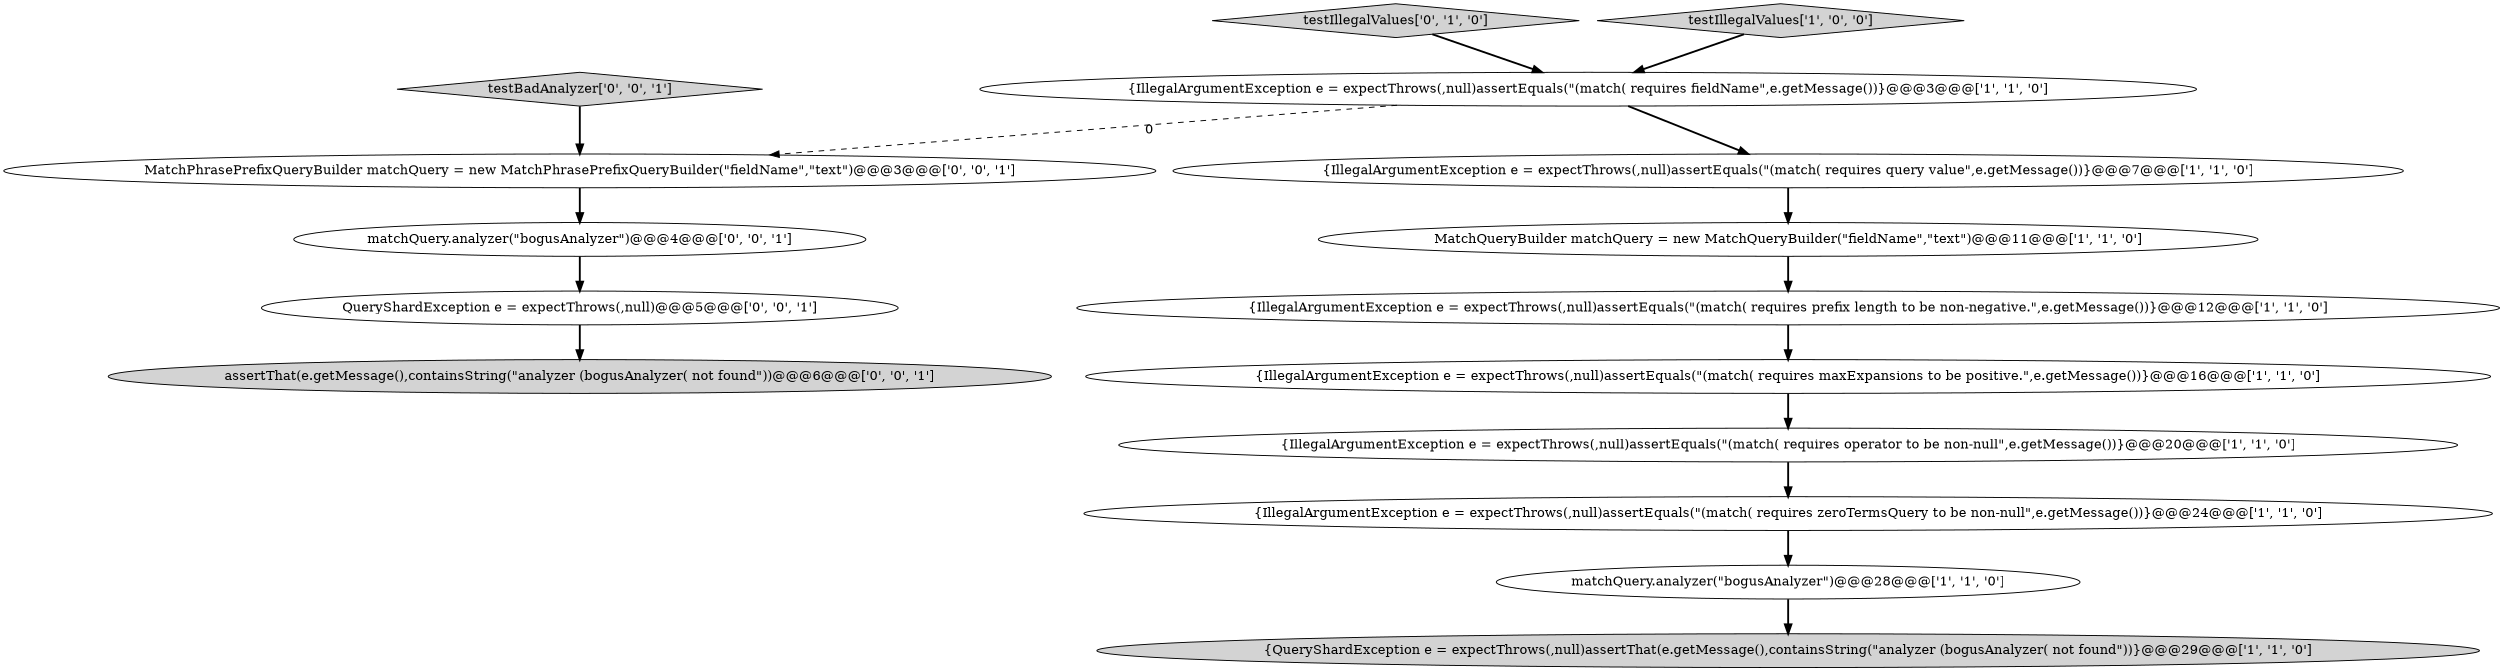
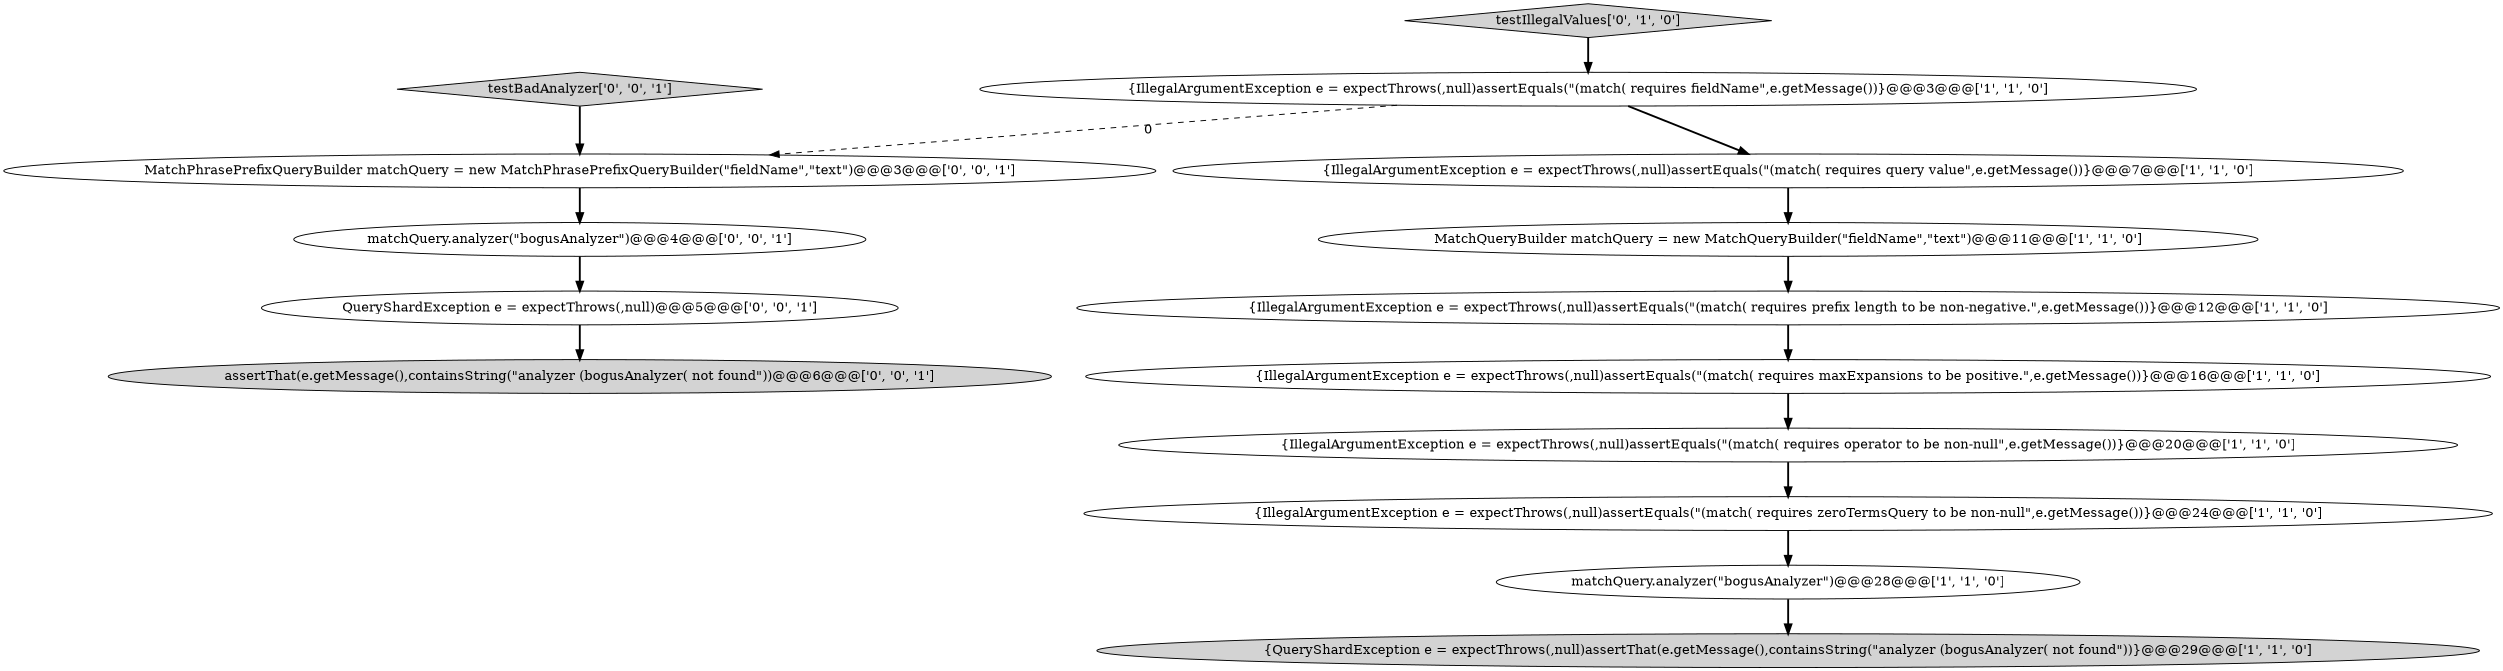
(1781, 21) -> none
